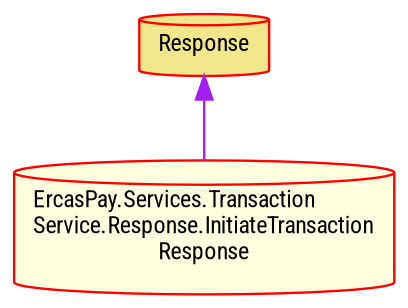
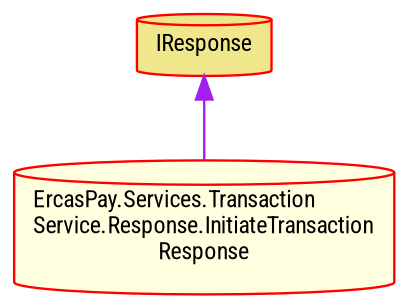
(204, 45) -> (204, 45)
